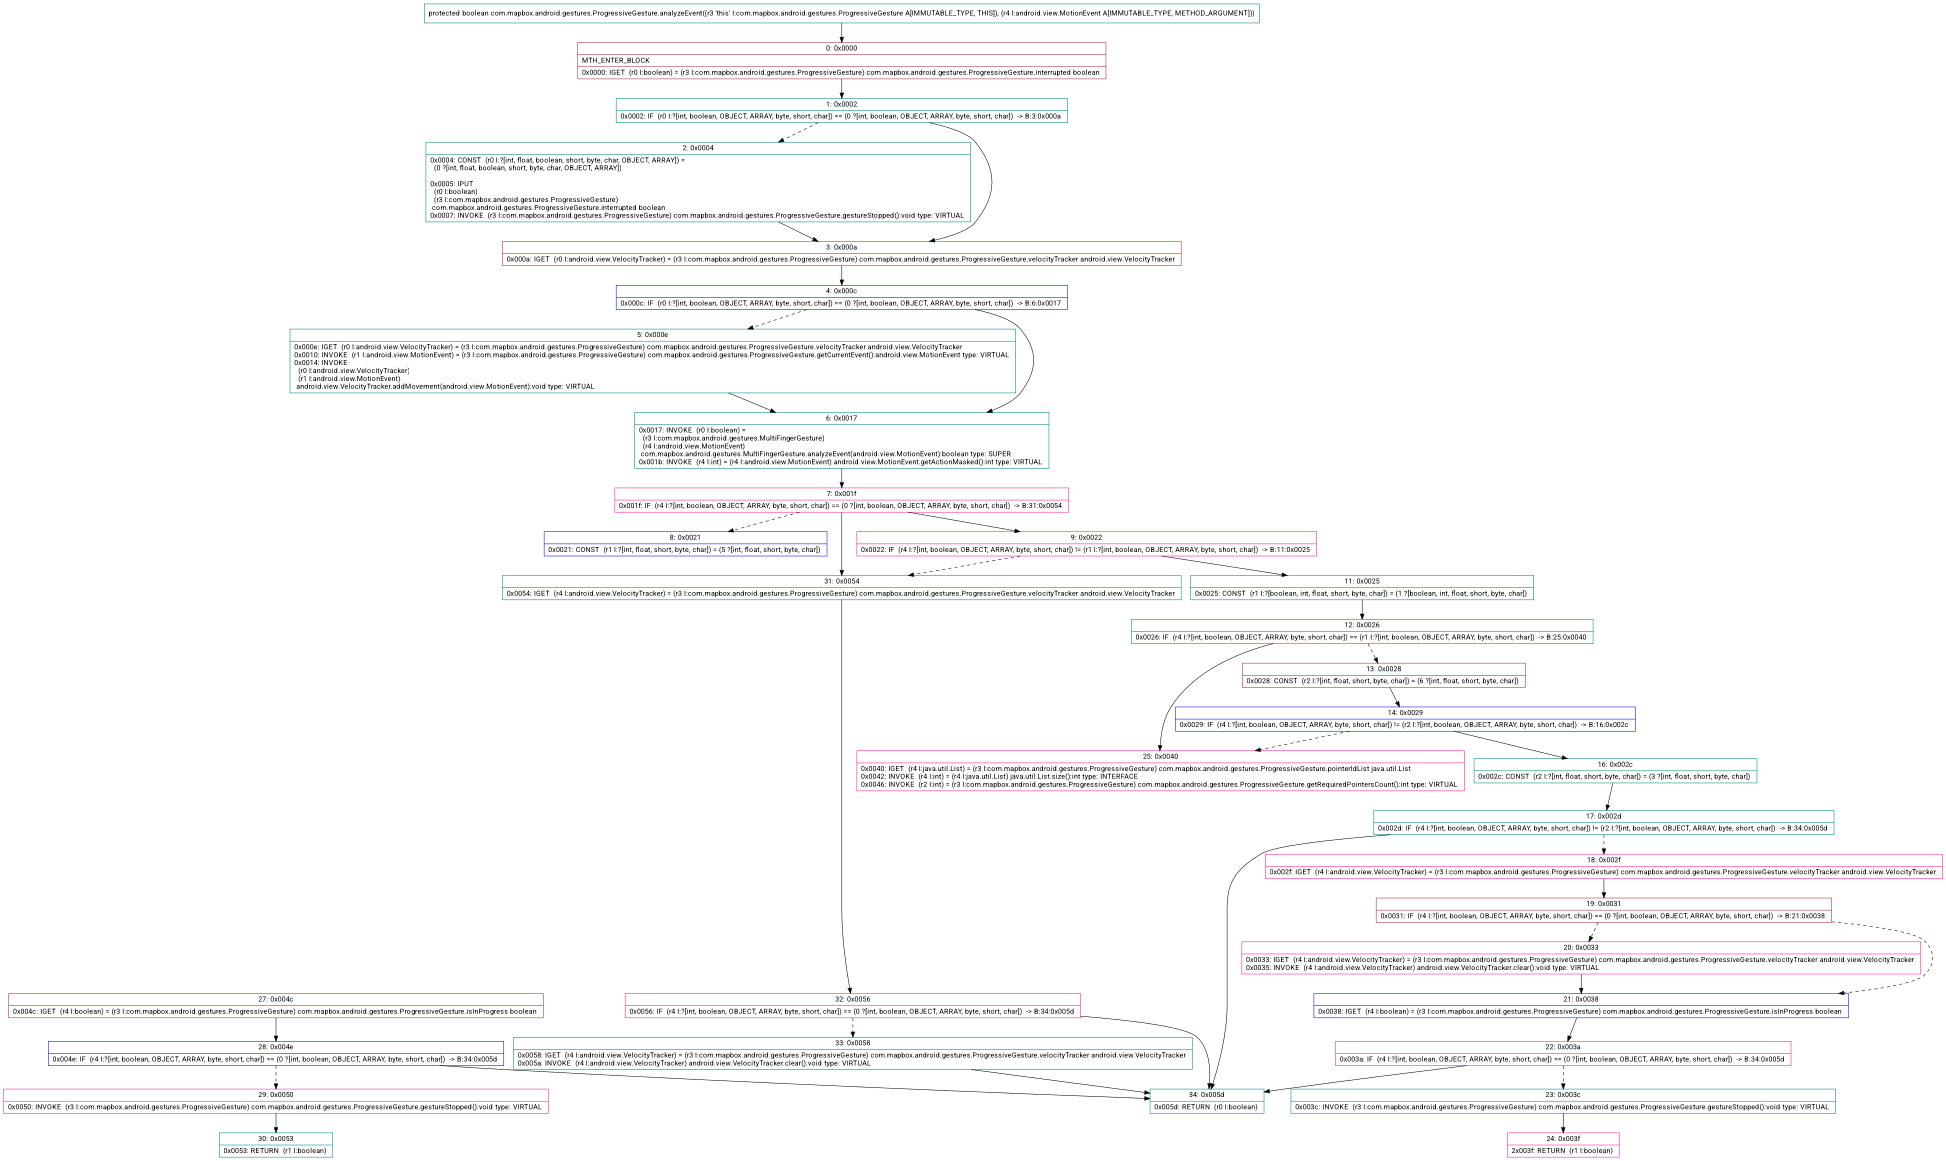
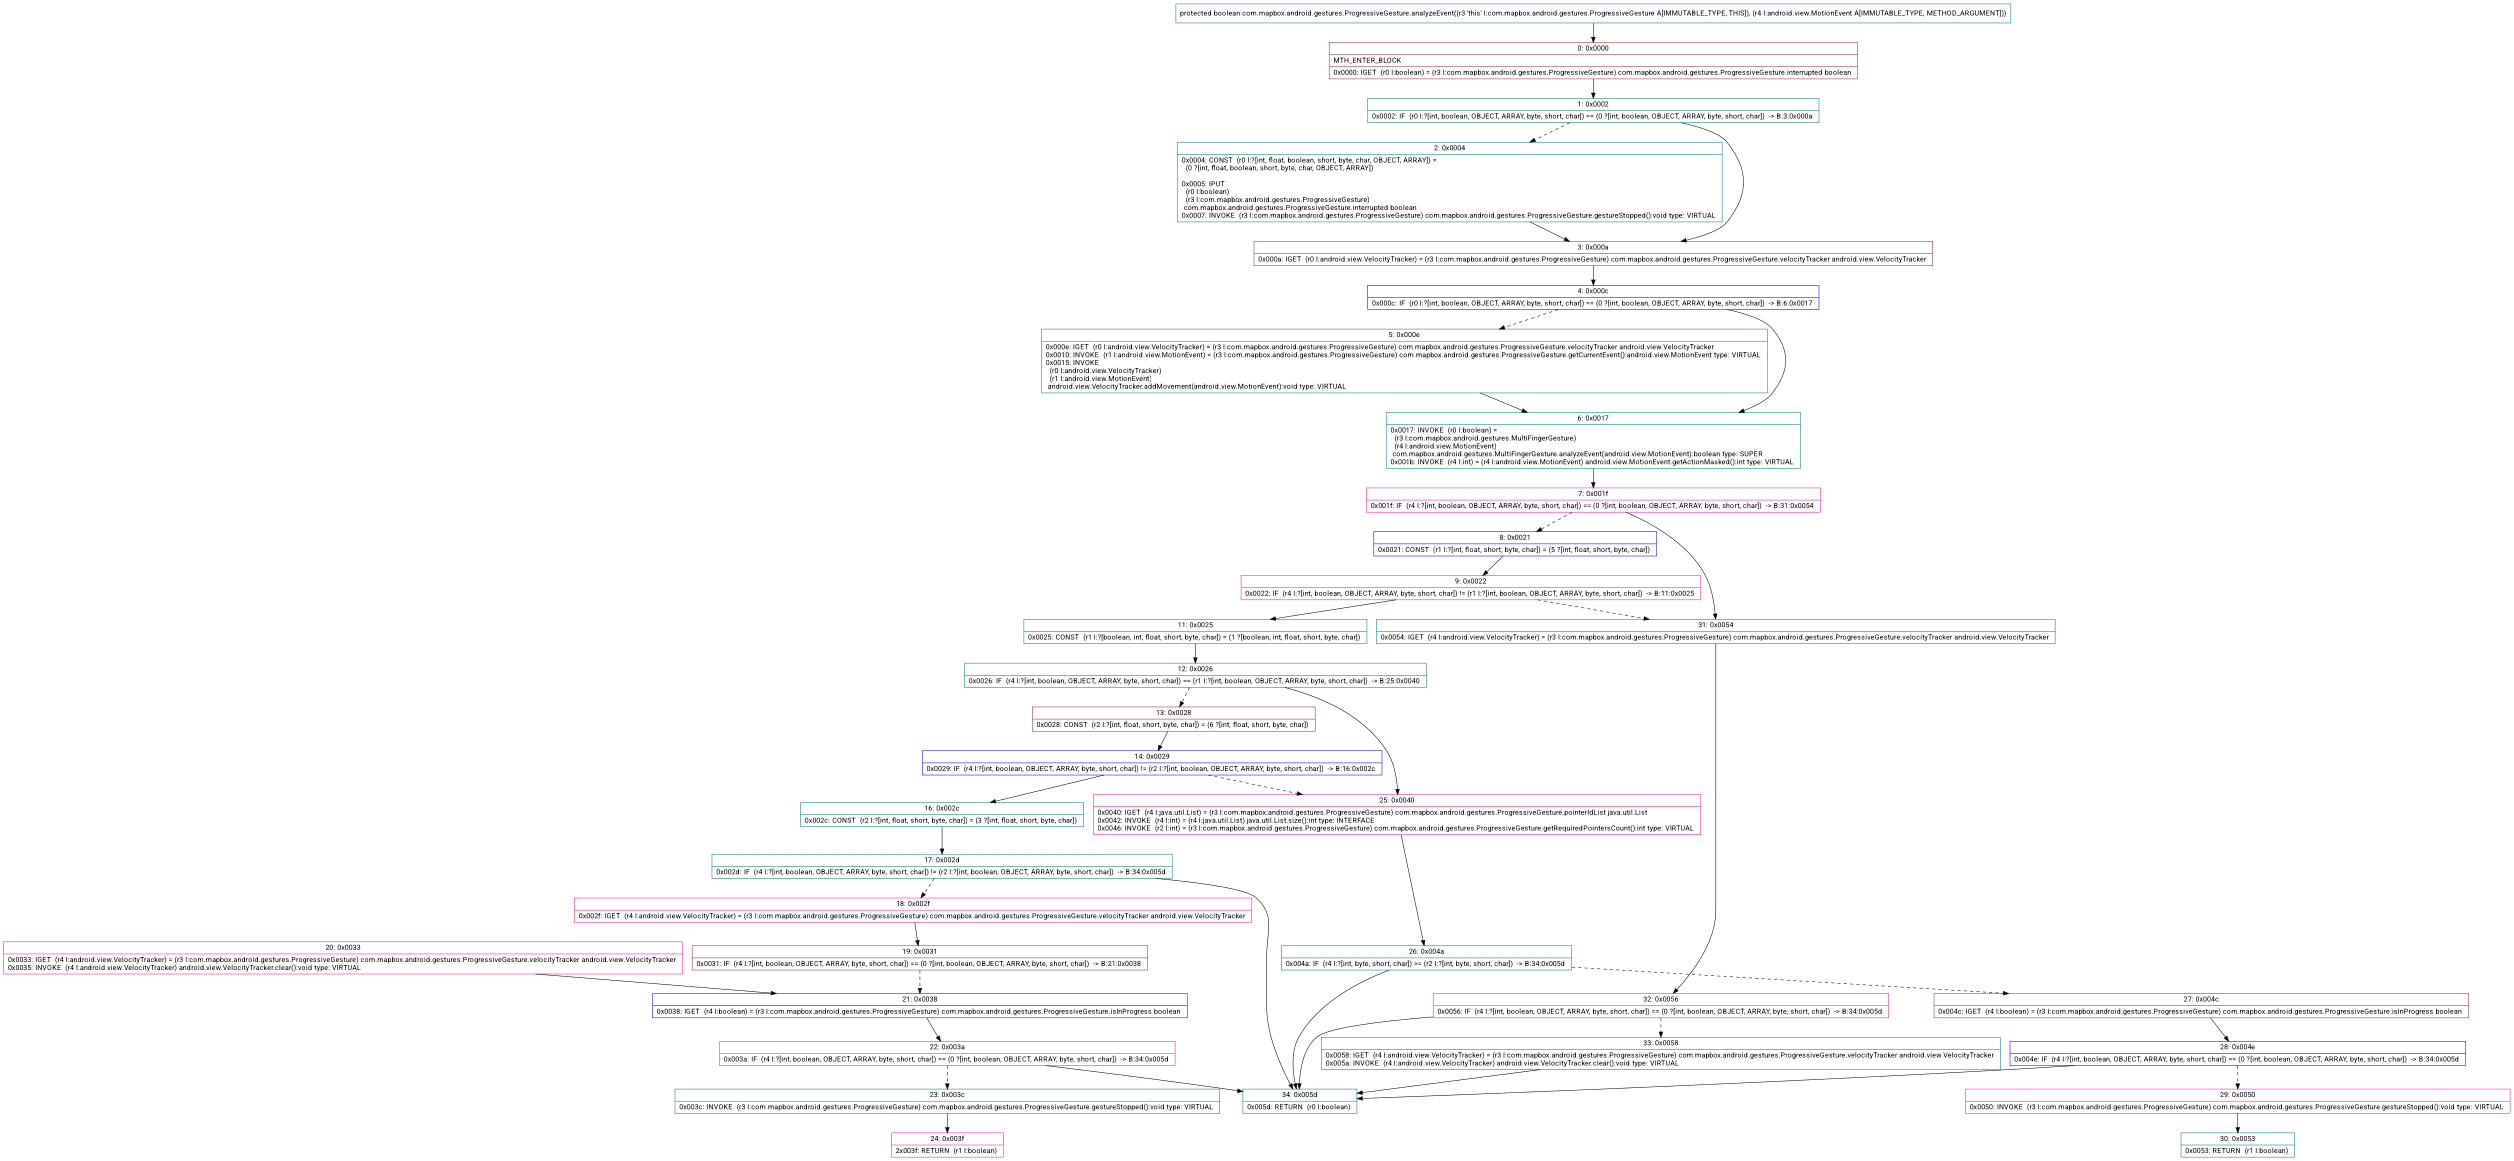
(323, 363) -> (1075, 363)
(962, 522) -> (1495, 564)
(1595, 930) -> none
none -> (1427, 958)
